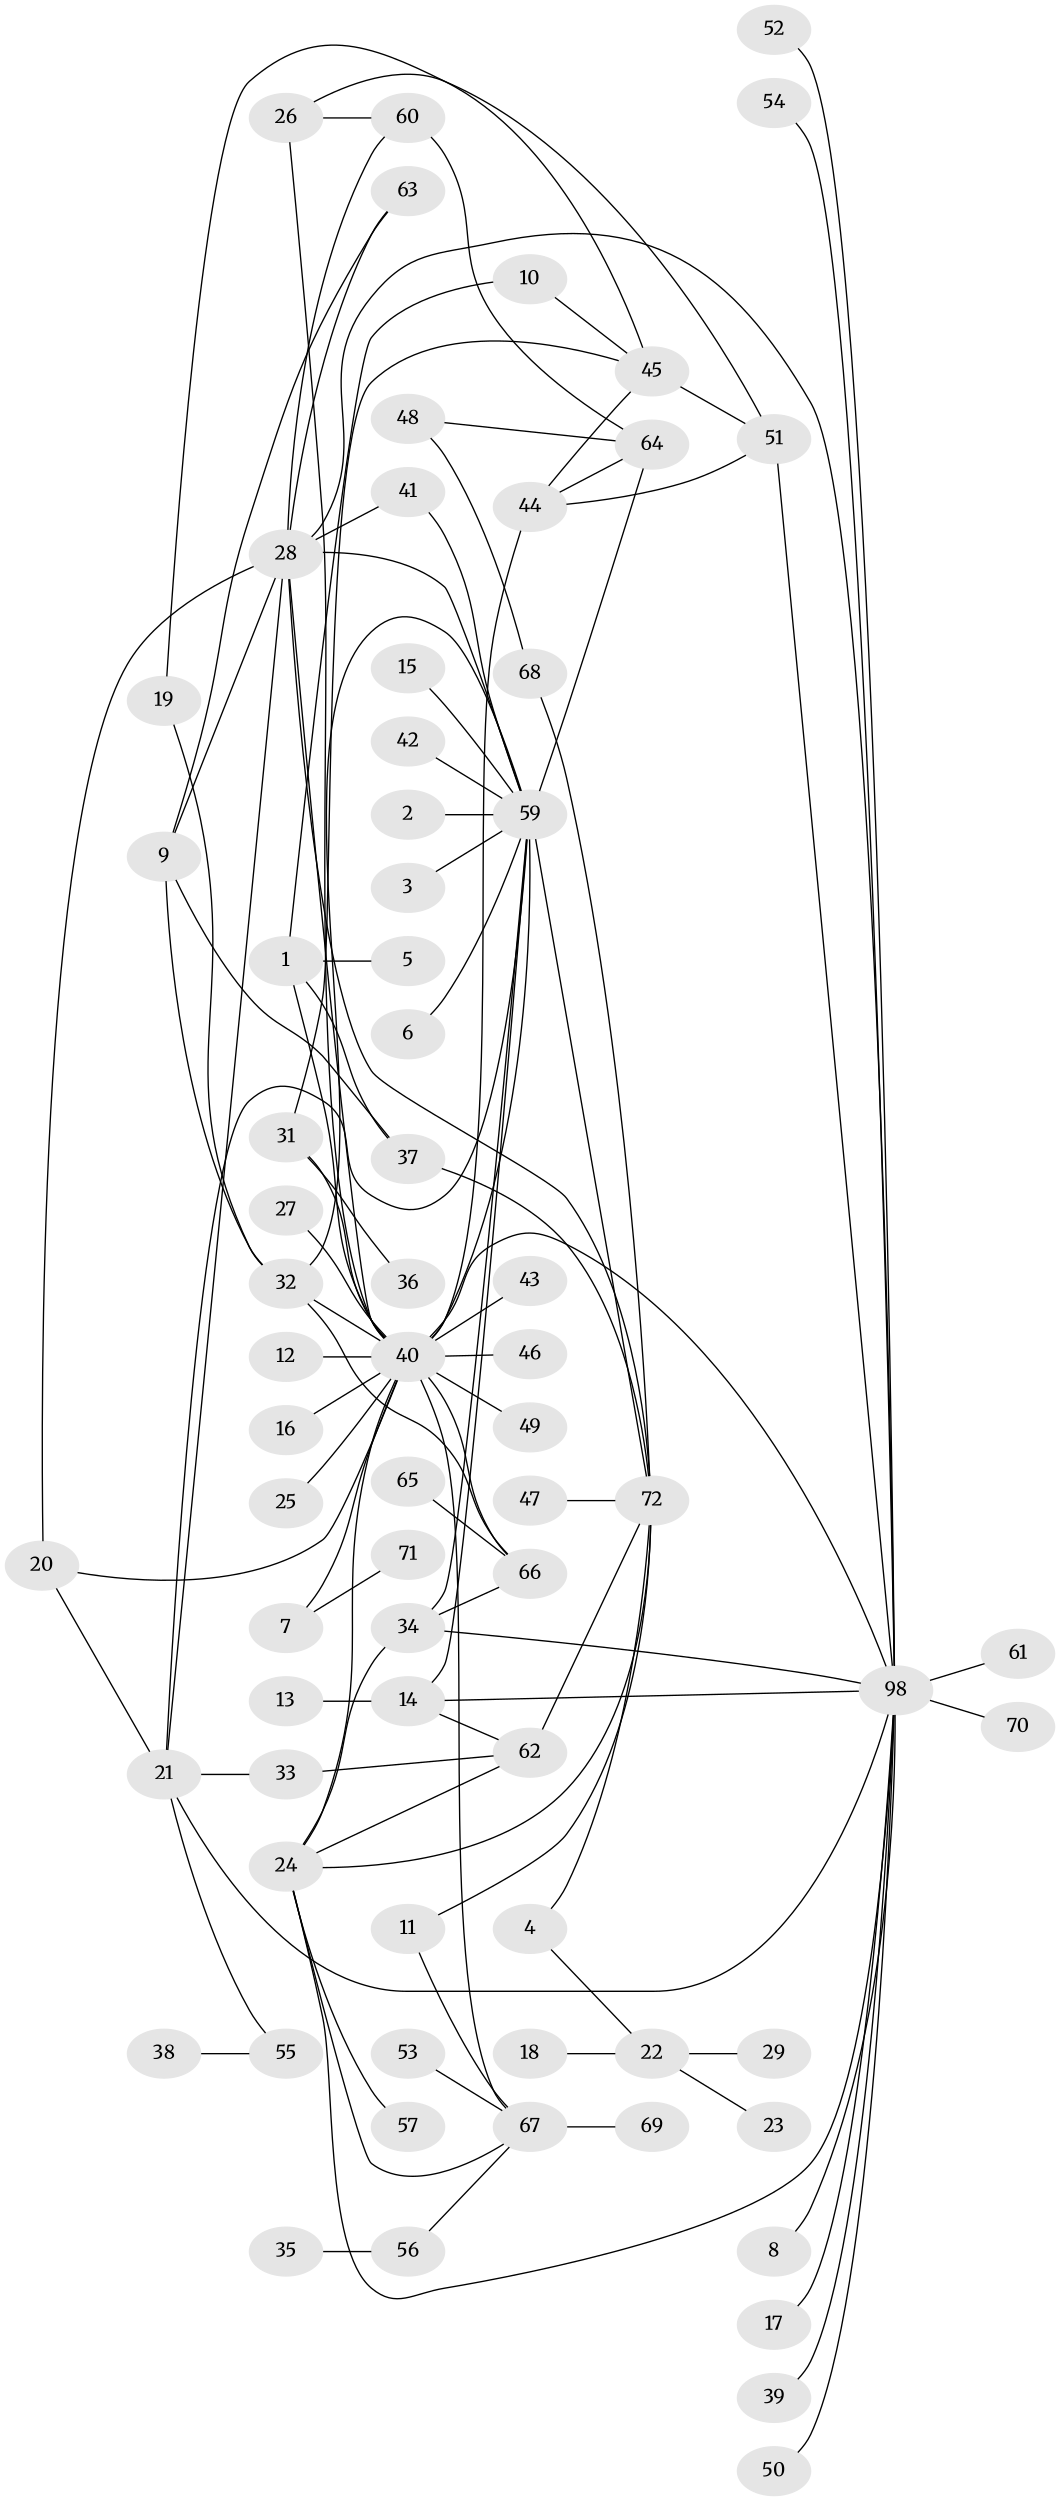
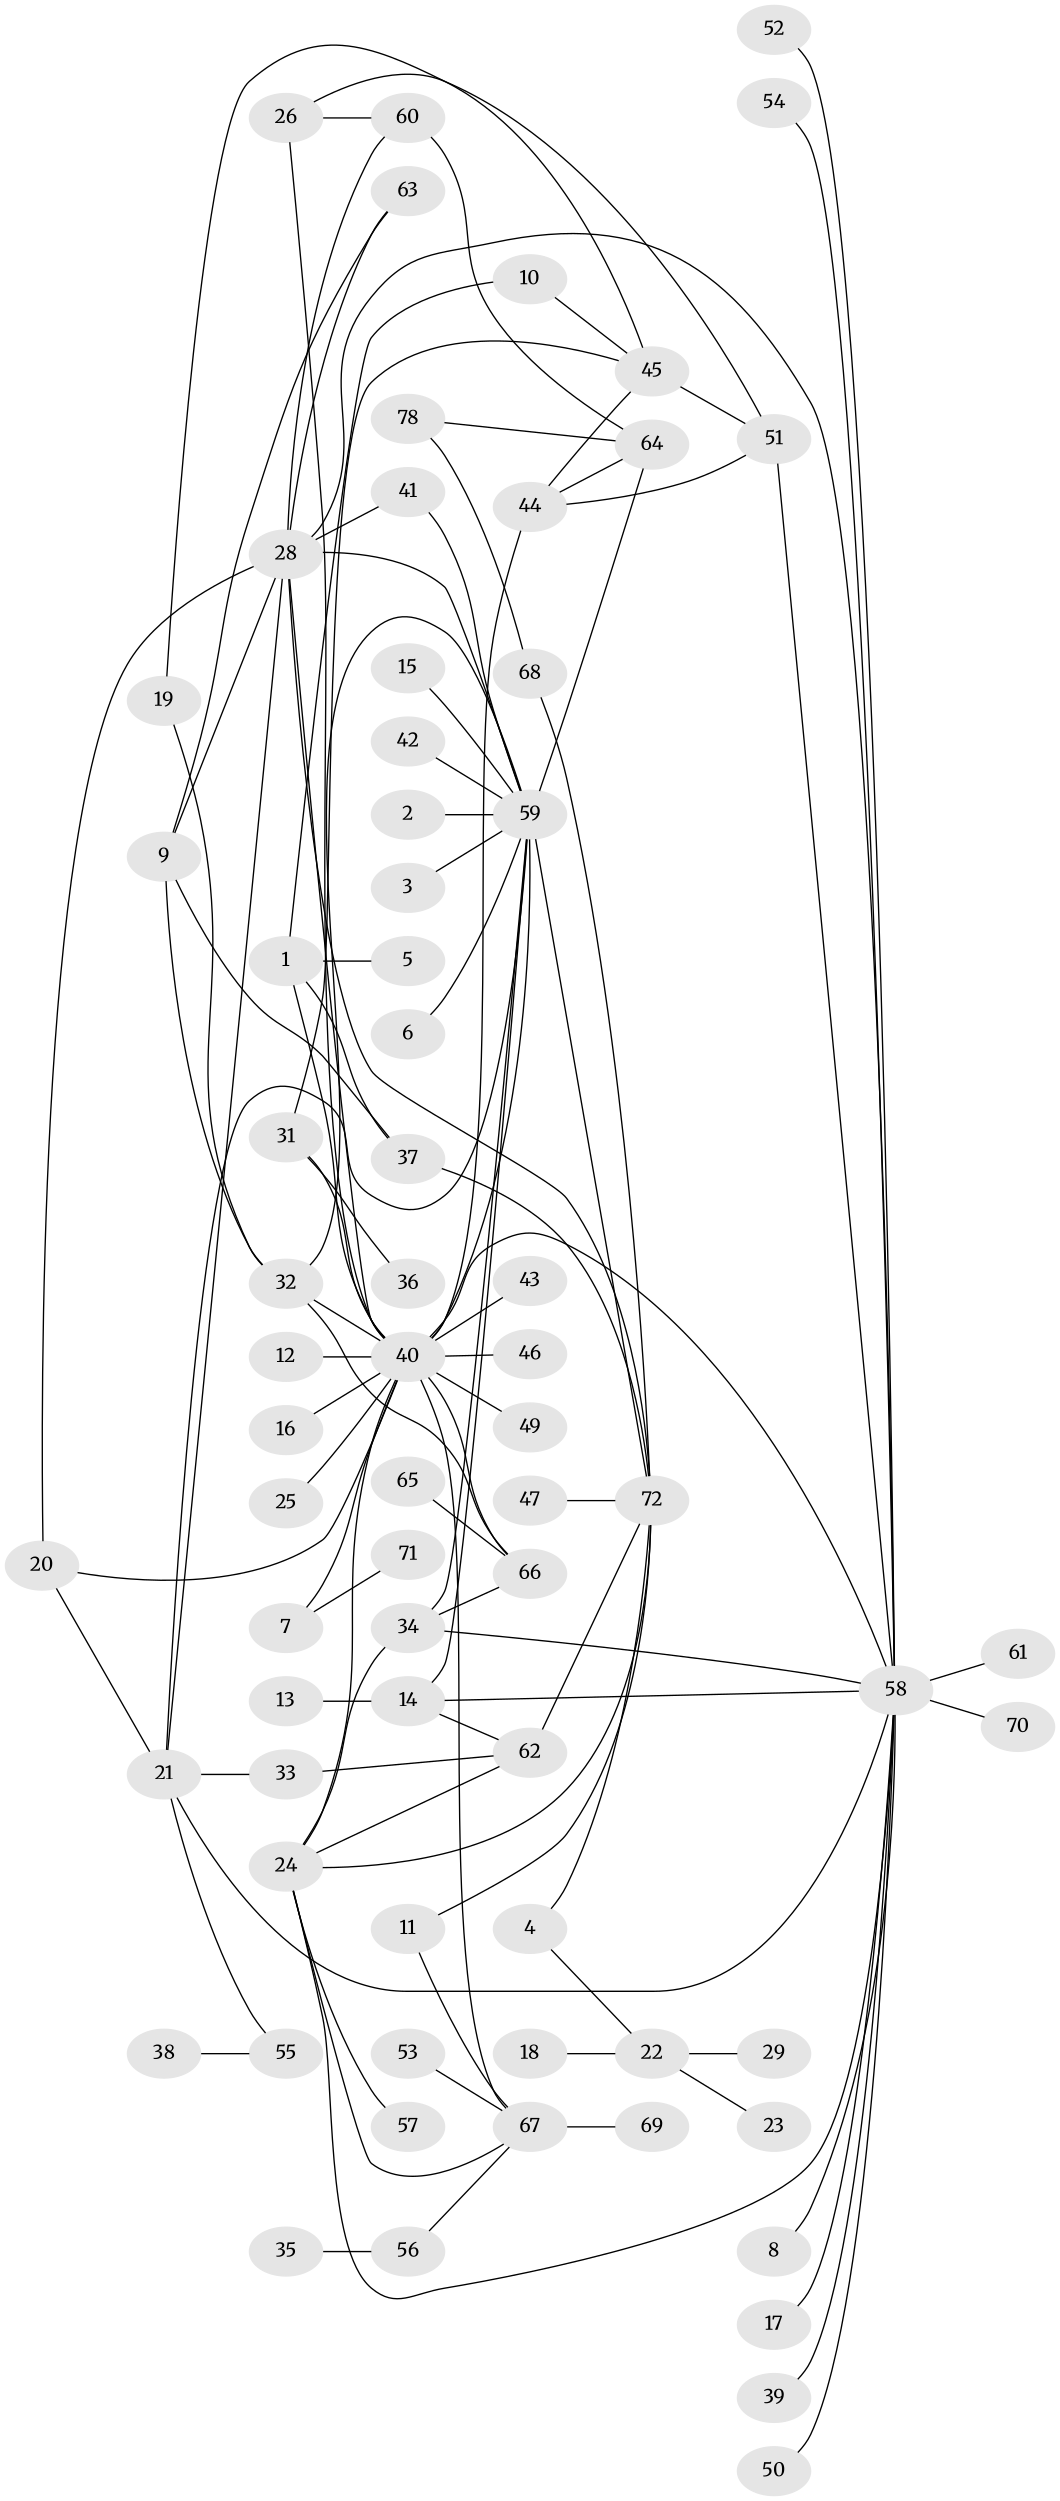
(408, 419) -> (408, 419)
(286, 1211) -> none
(896, 1690) -> (896, 1690)
